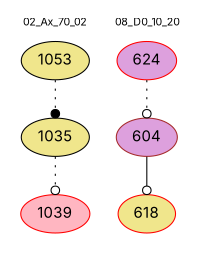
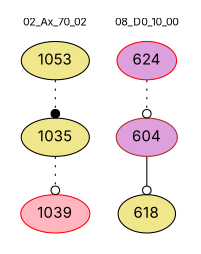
(147, 23) -> (147, 23)
(147, 214) -> (147, 214)
